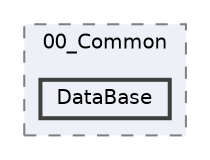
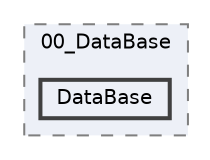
(105, 43) -> (106, 43)
